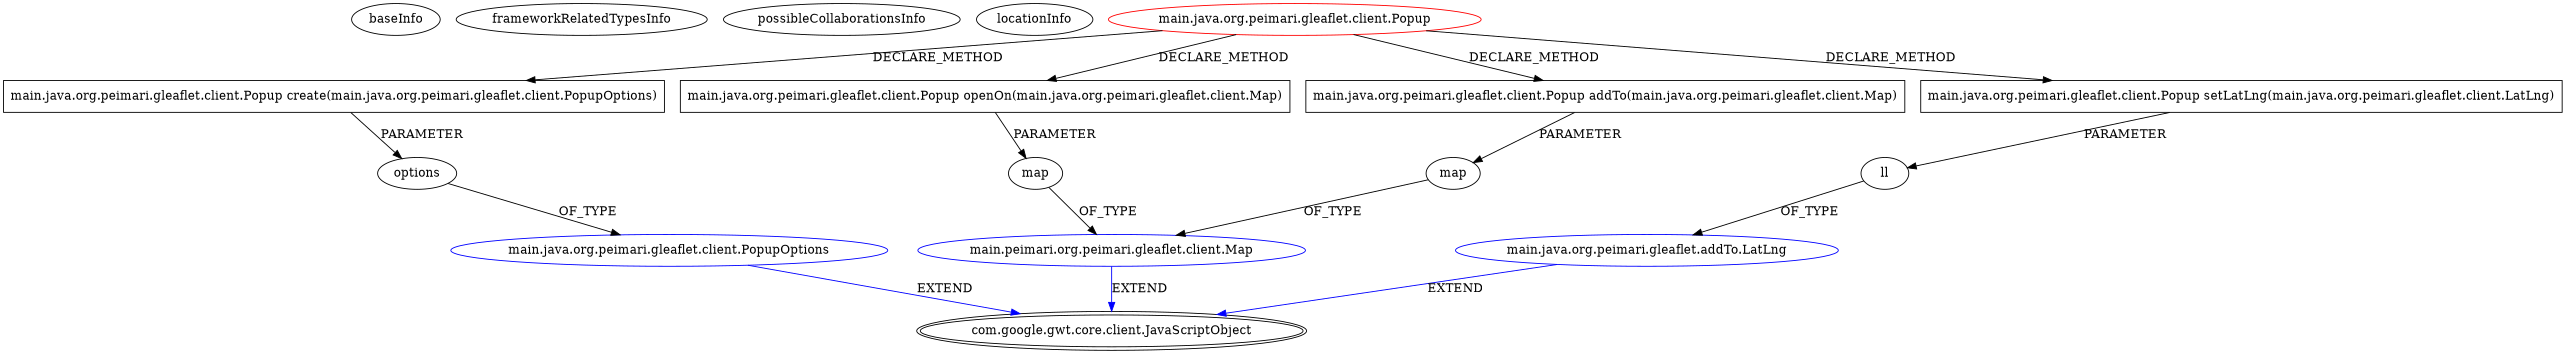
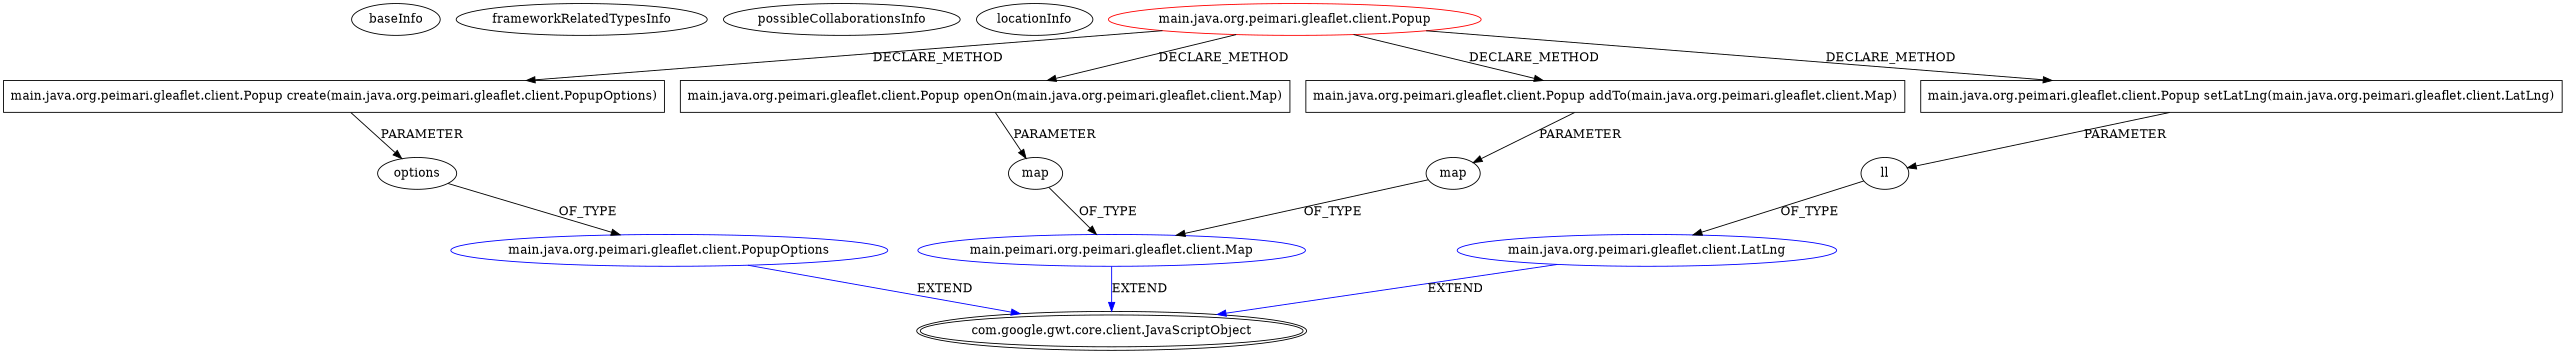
(1647, 250) -> (1647, 250)
